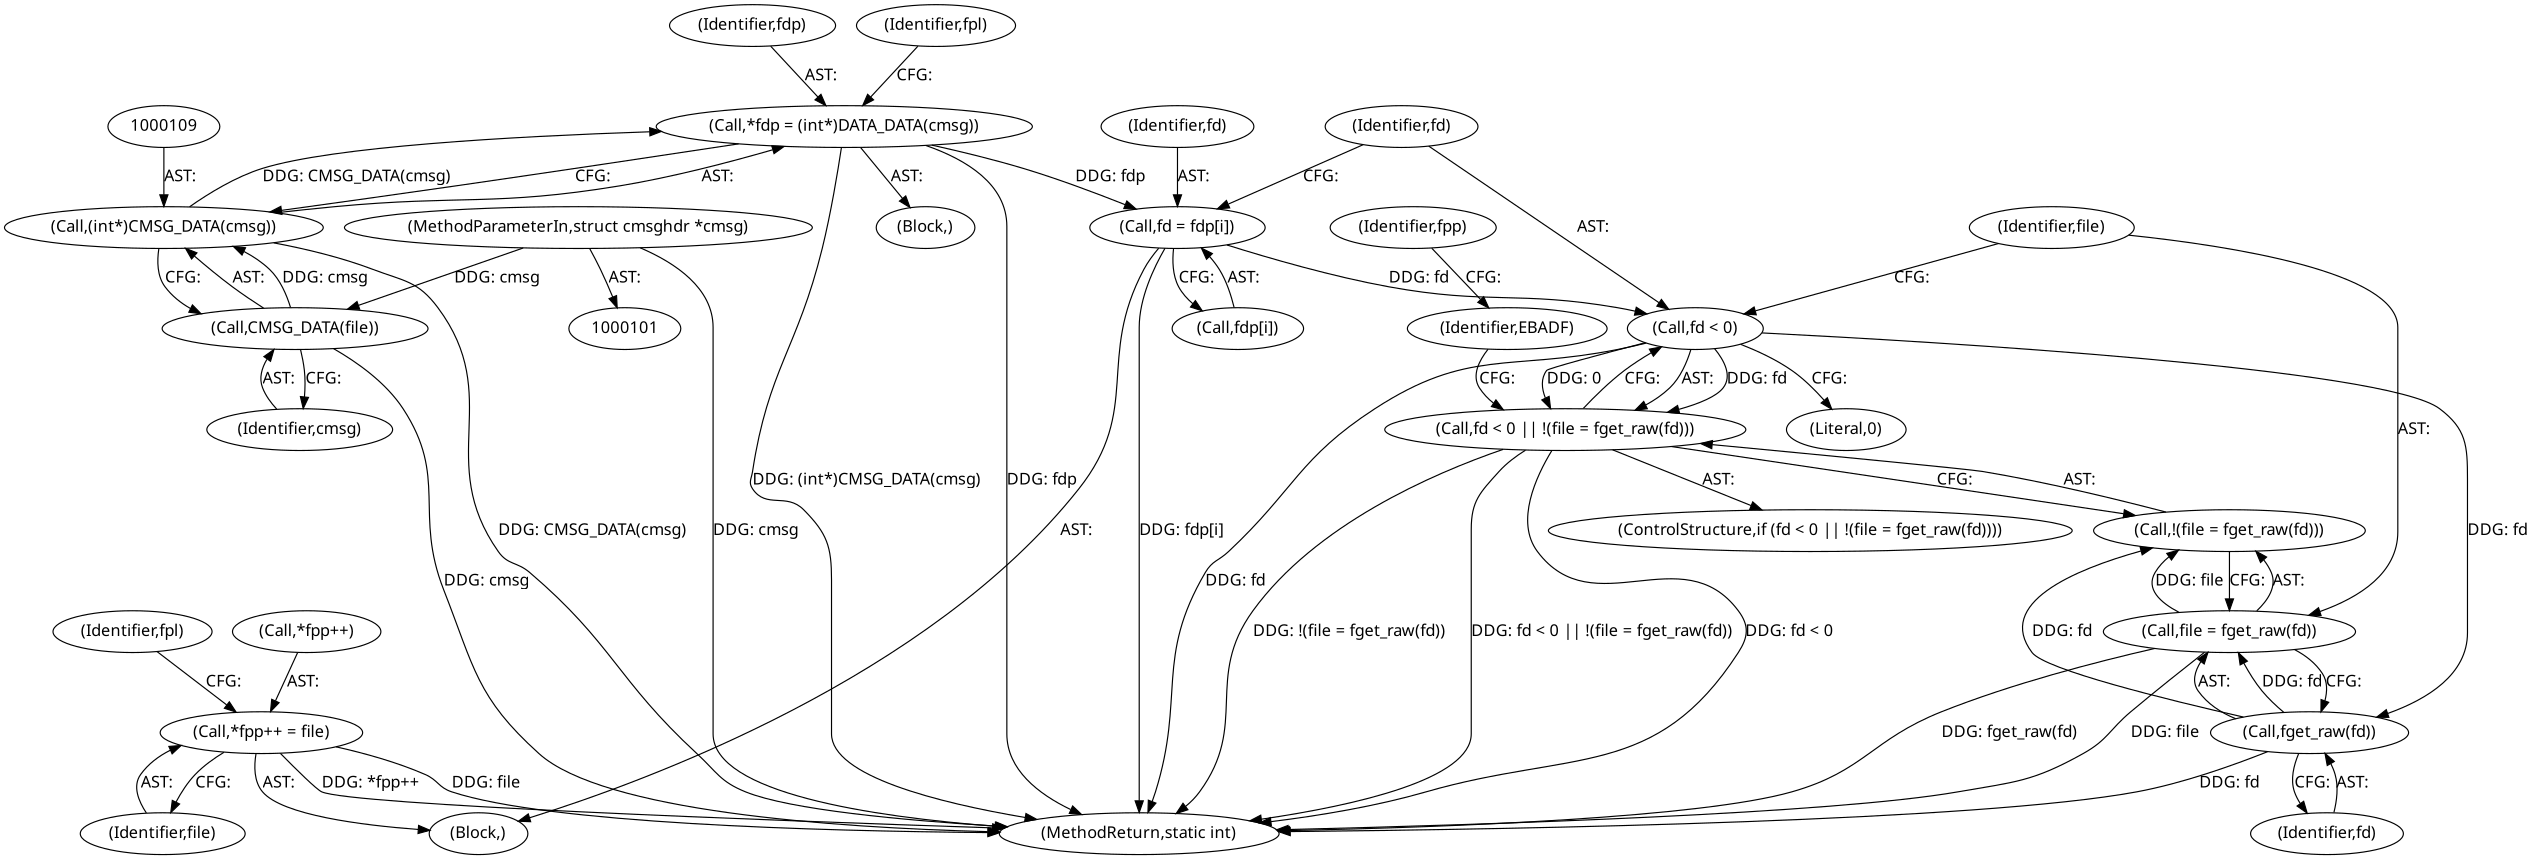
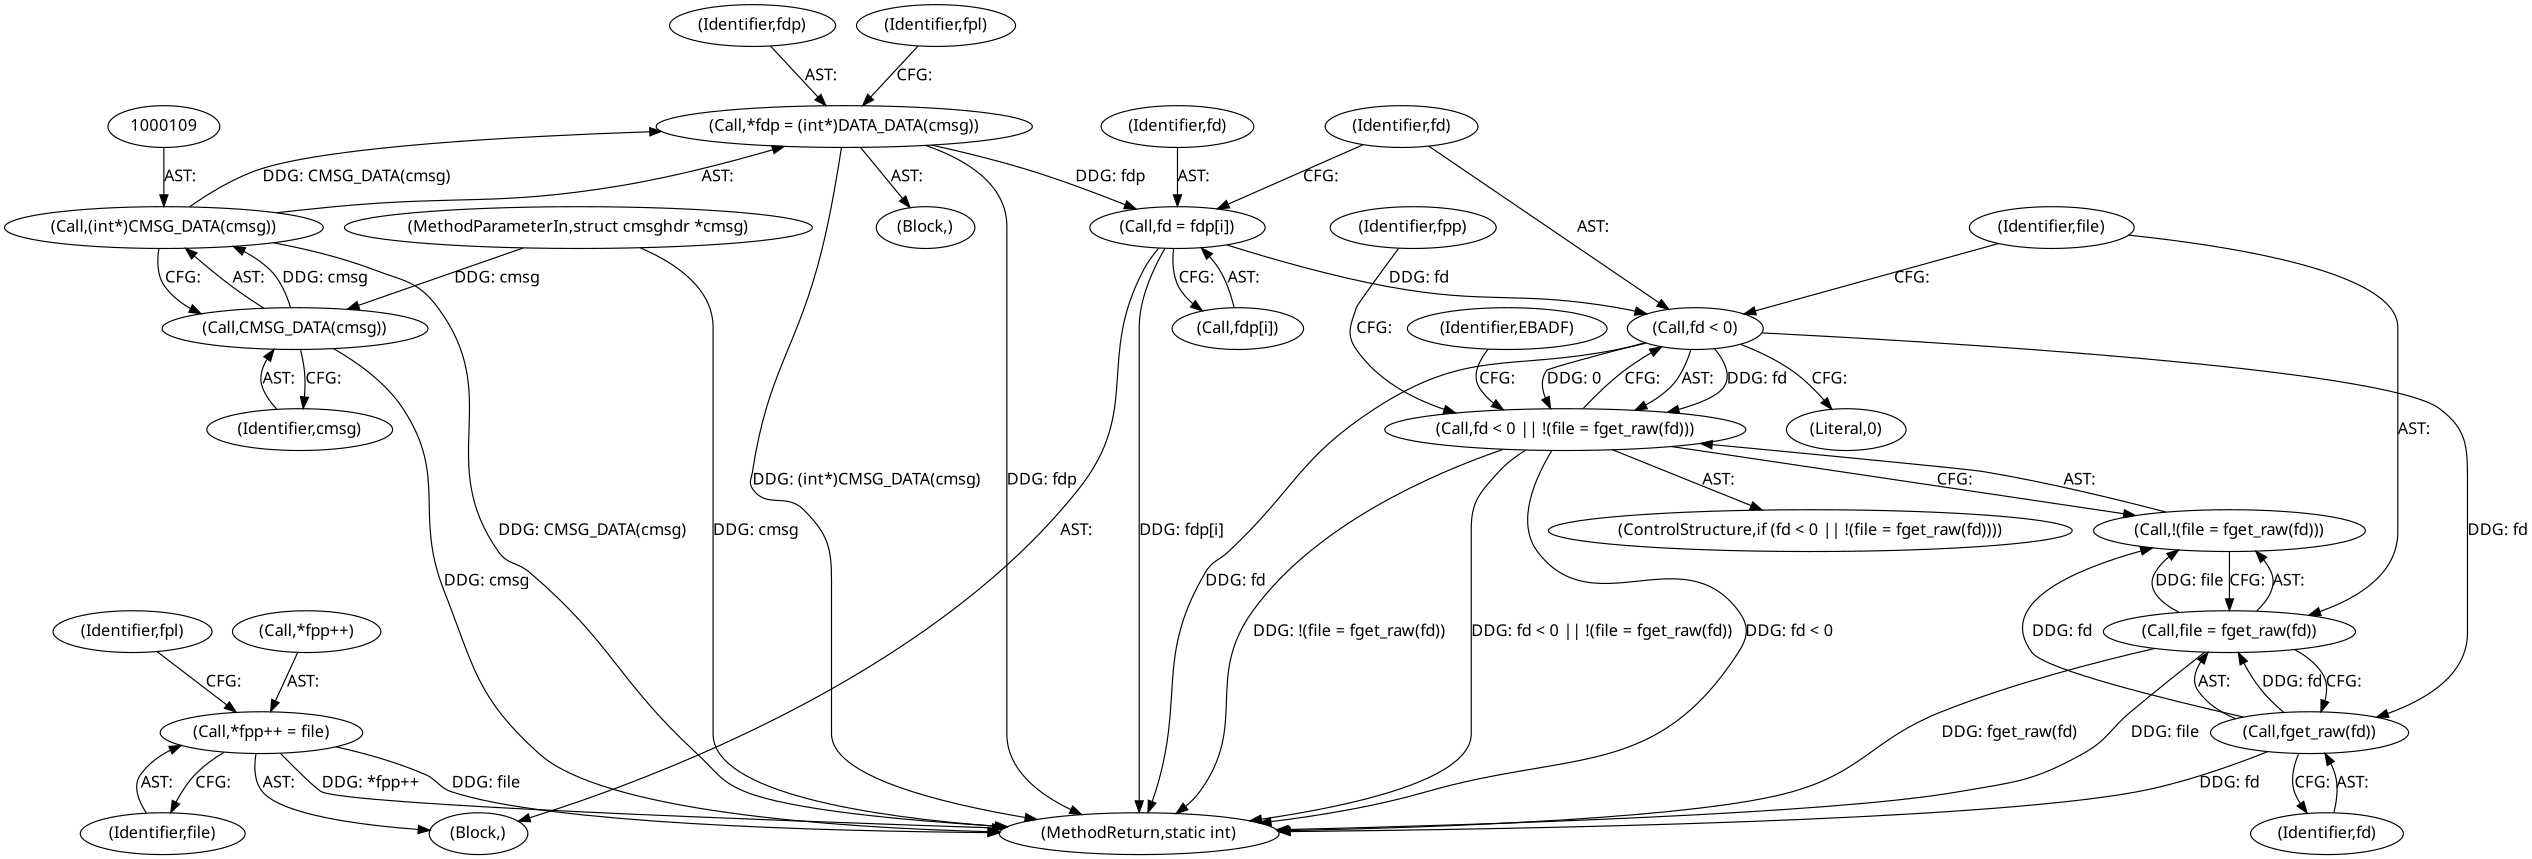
(510, 178) -> none
(1456, 274) -> (1354, 346)
(295, 329) -> (295, 329)
(625, 329) -> none
